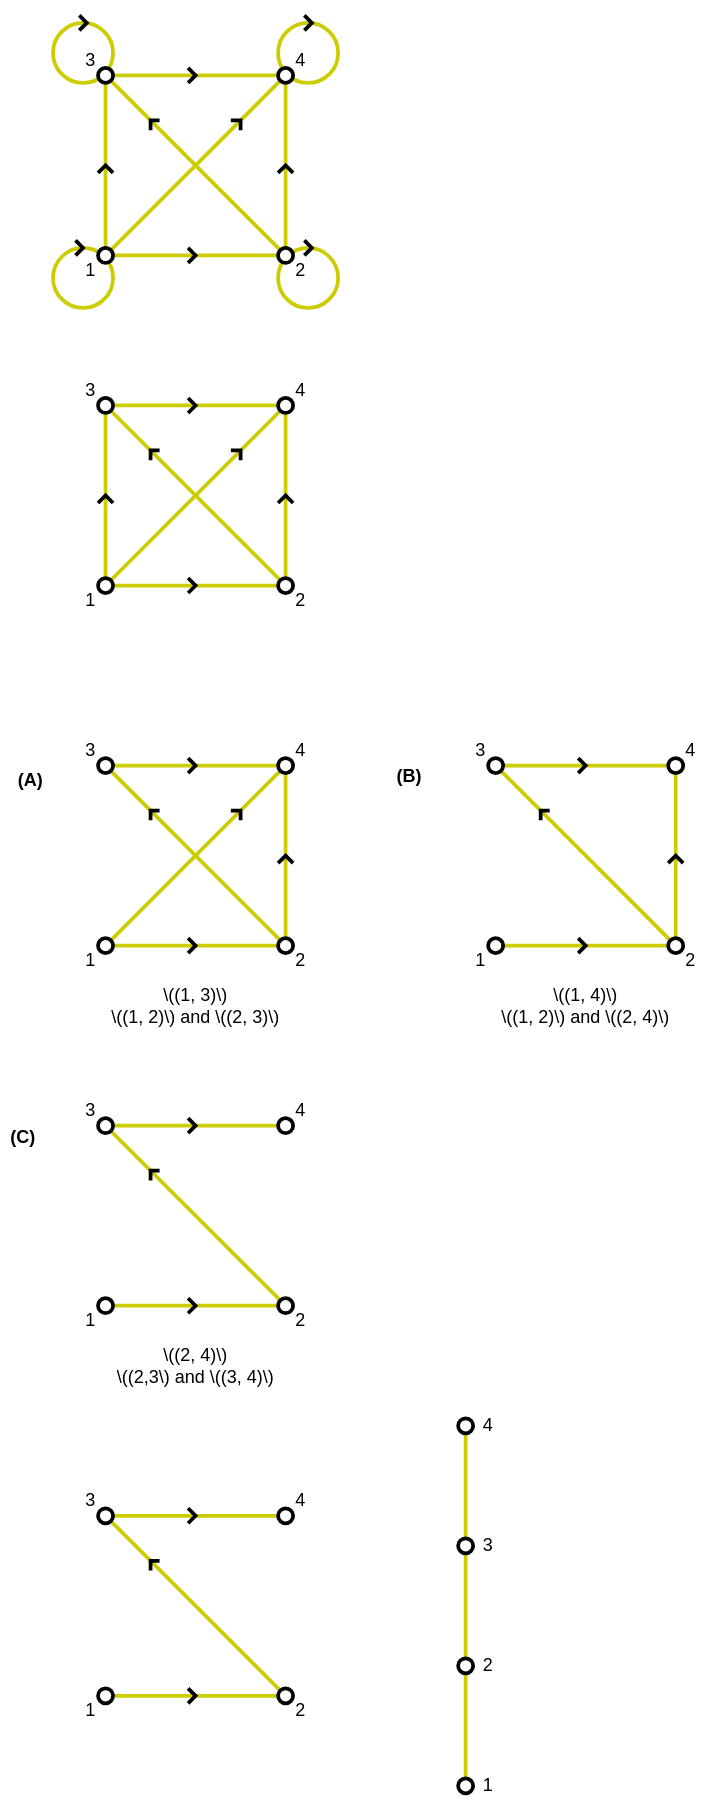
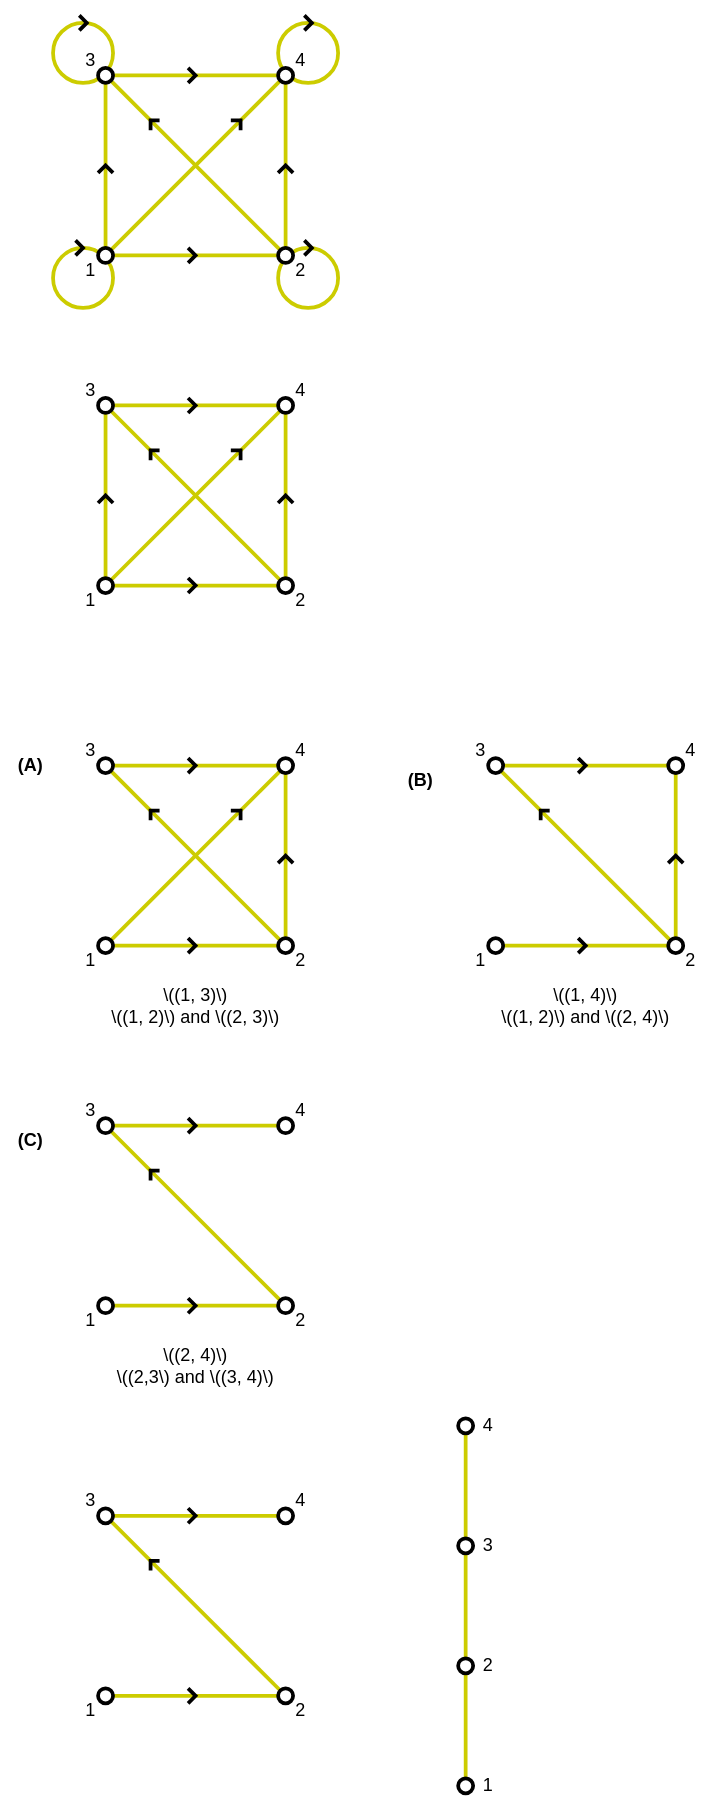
(409, 777) -> (420, 780)
(30, 780) -> (30, 765)
(23, 1137) -> (30, 1140)
